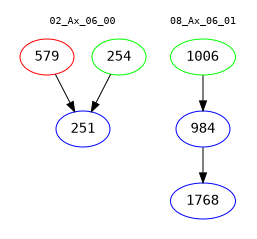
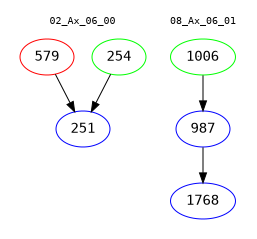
(203, 129) -> (203, 129)
